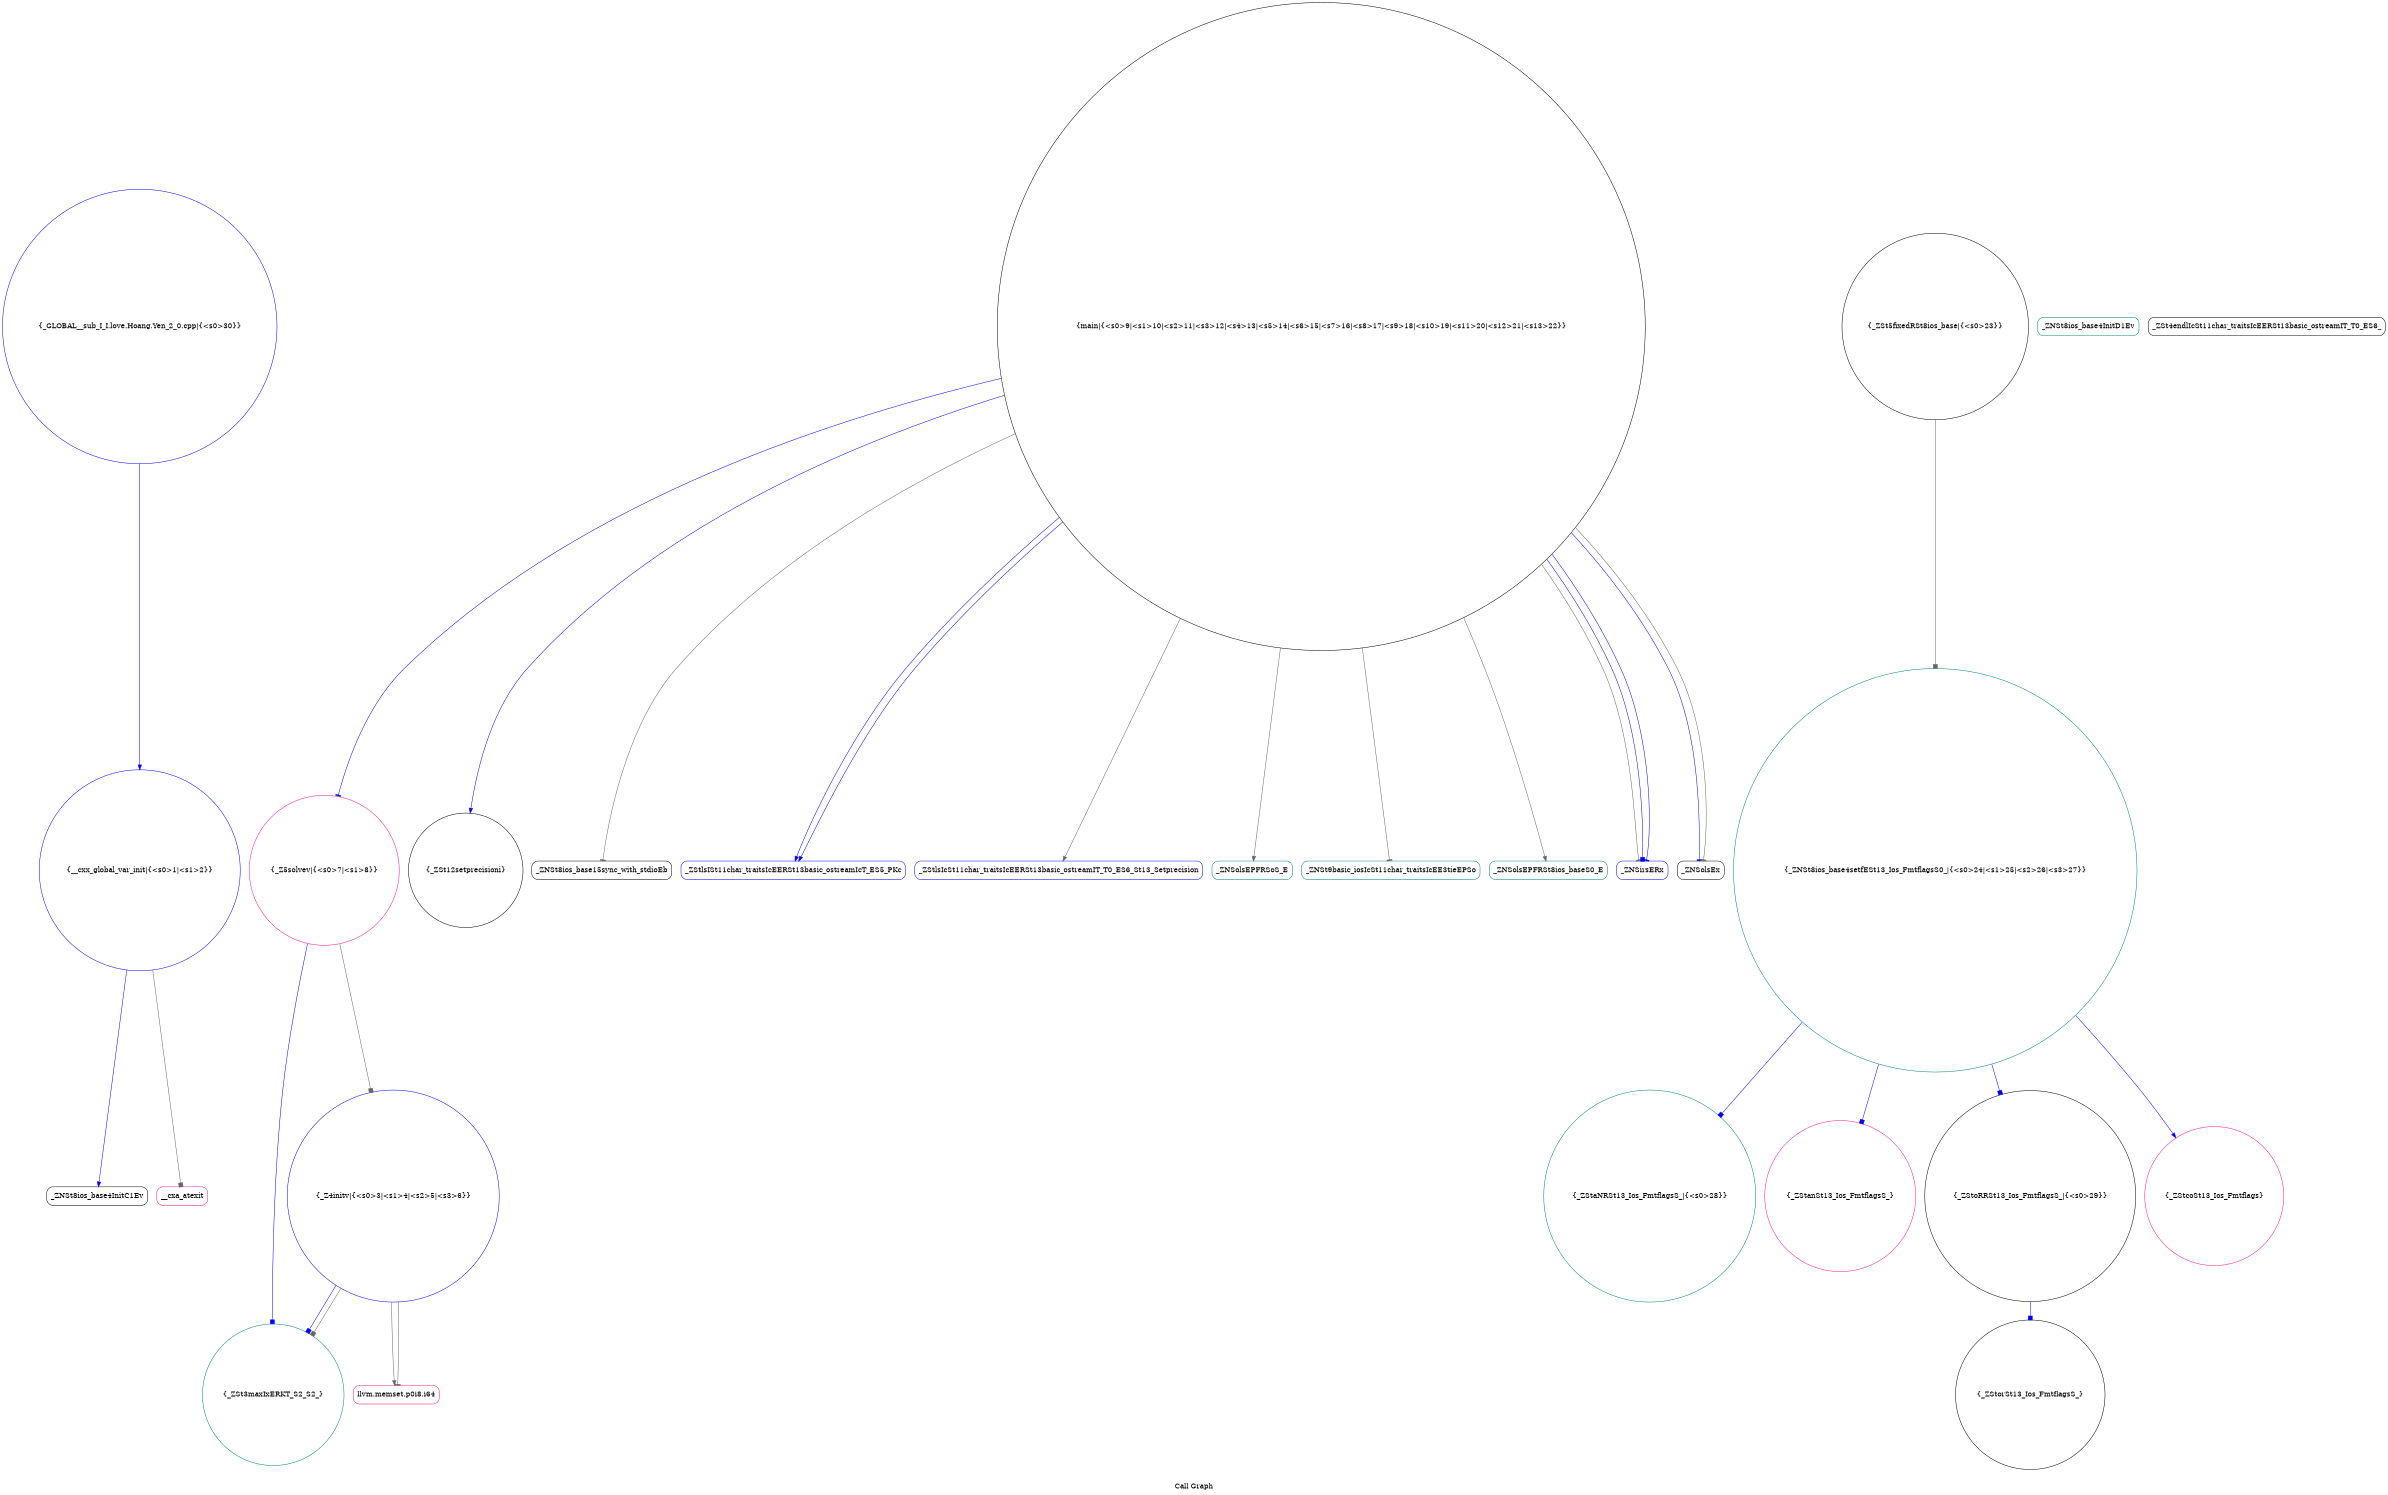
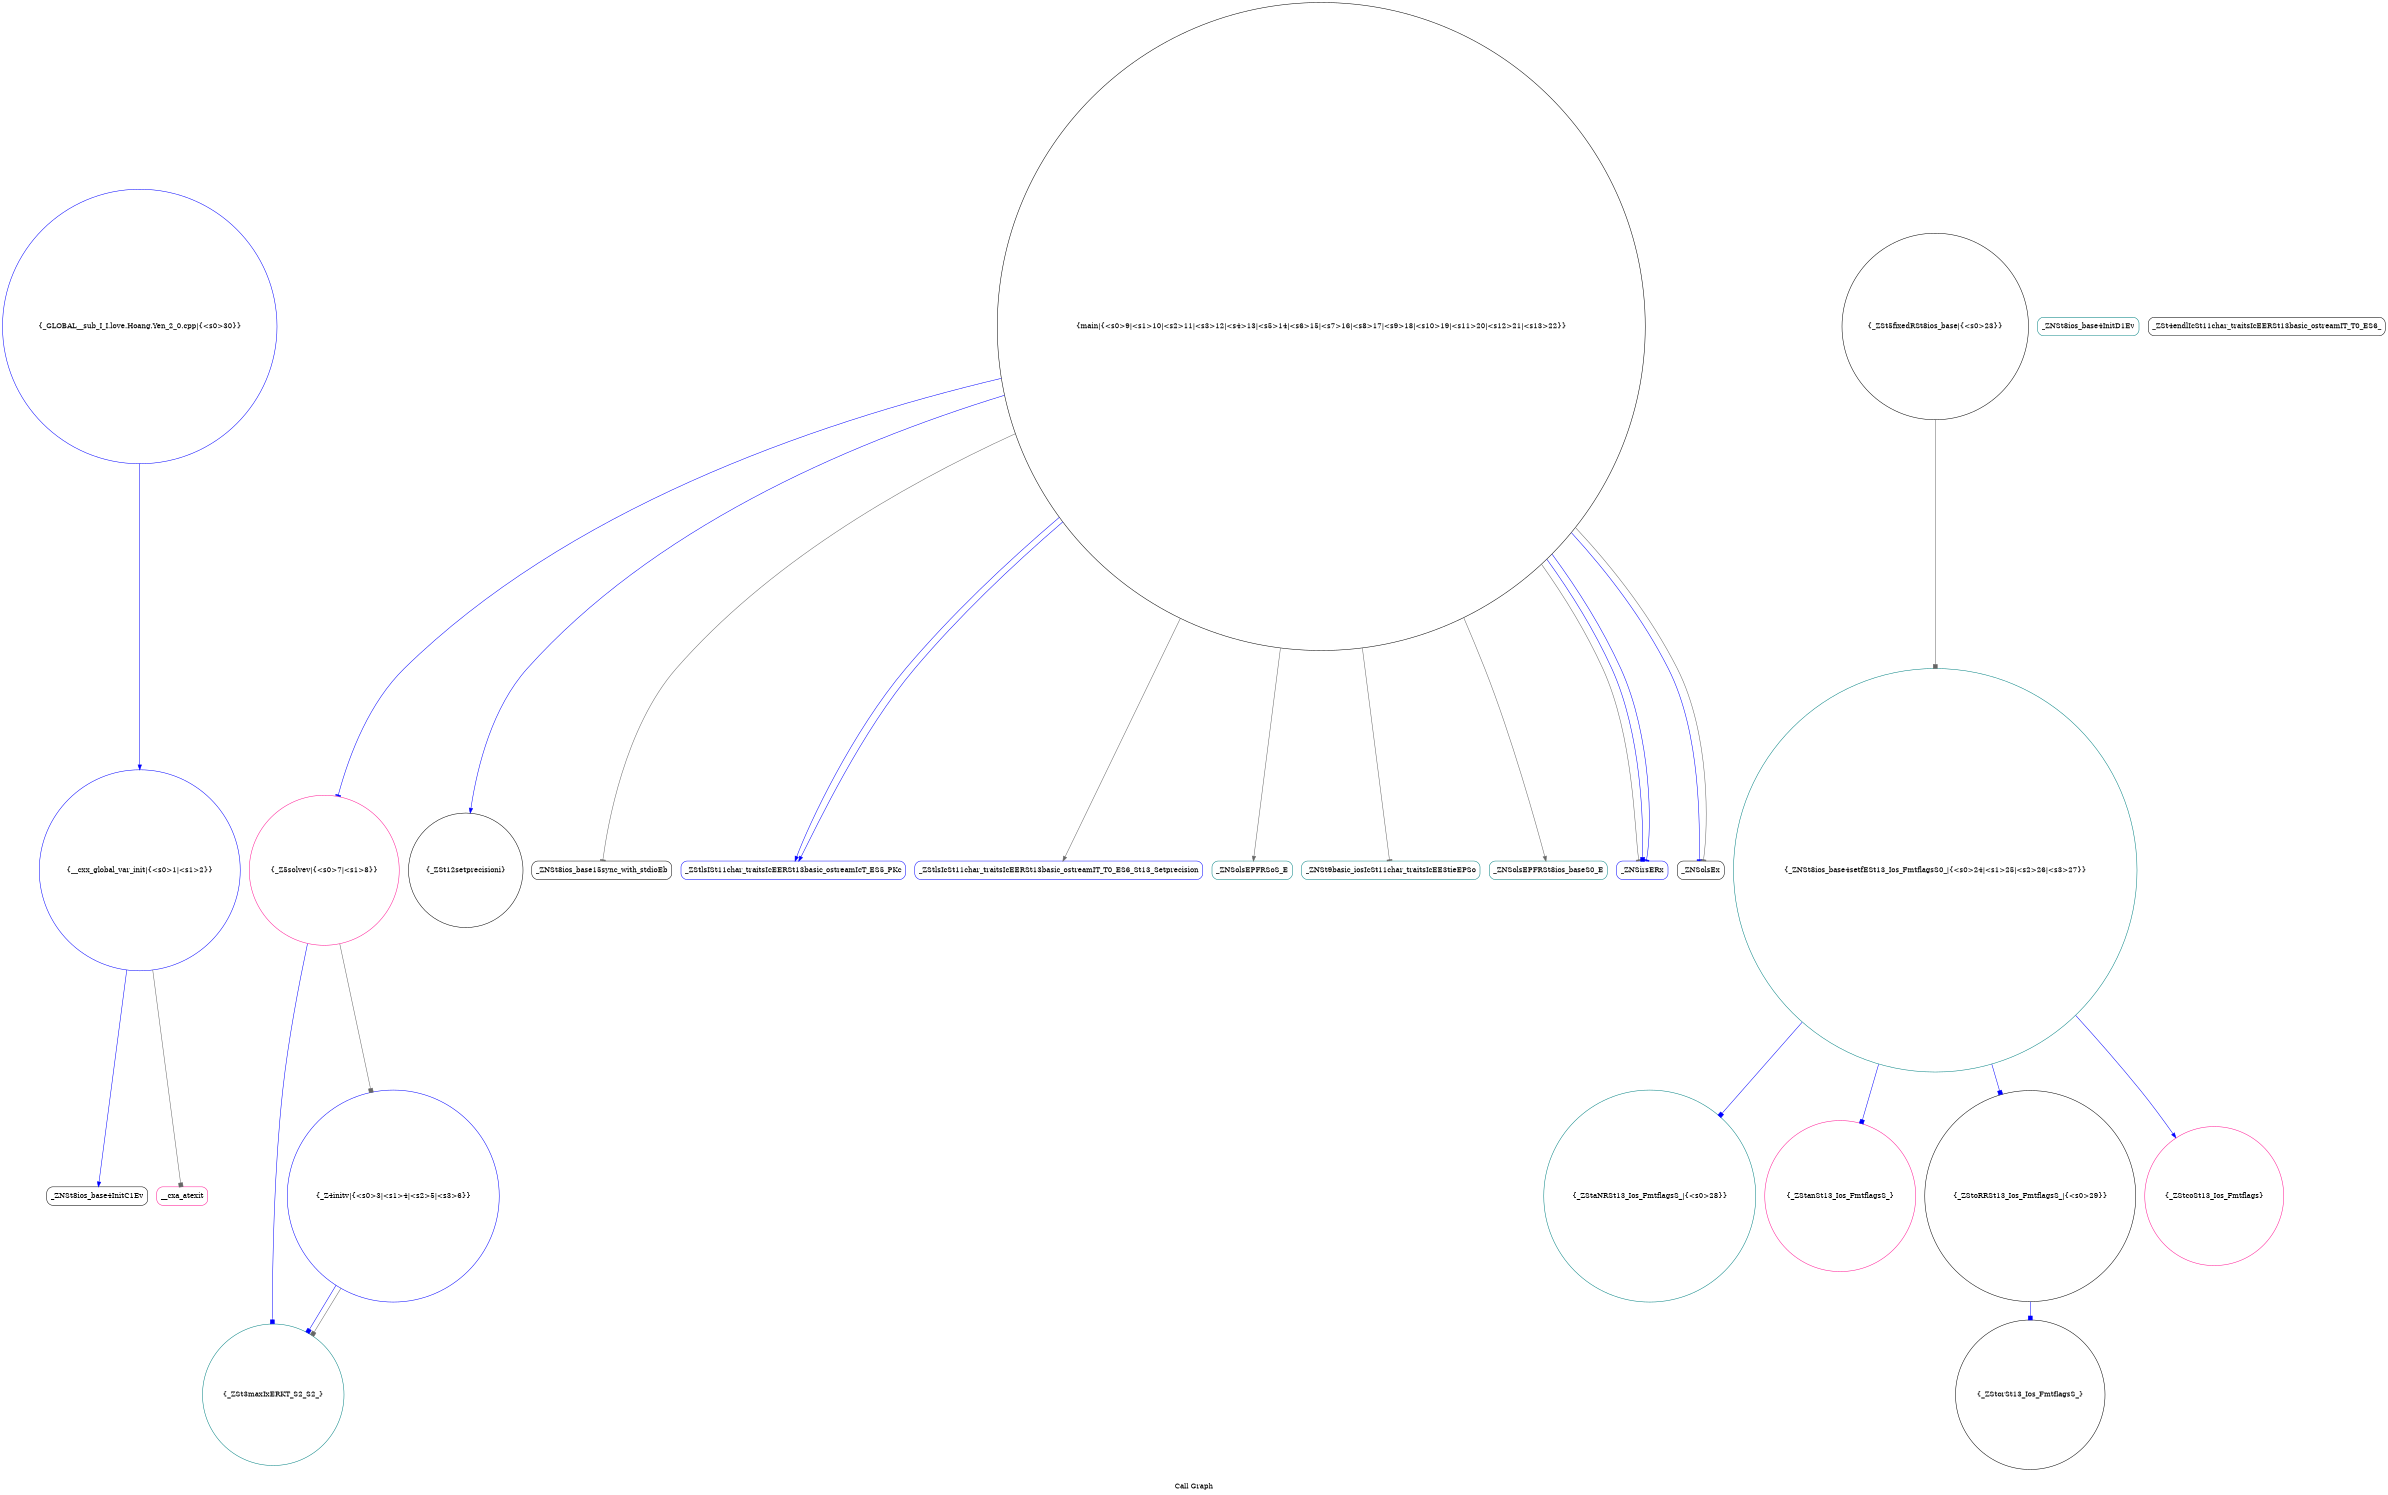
(396, 1395) -> none
